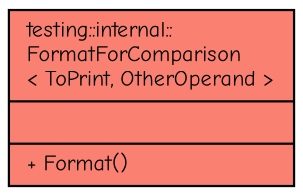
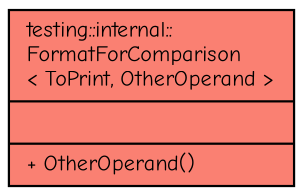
(78, 164) -> (111, 164)
